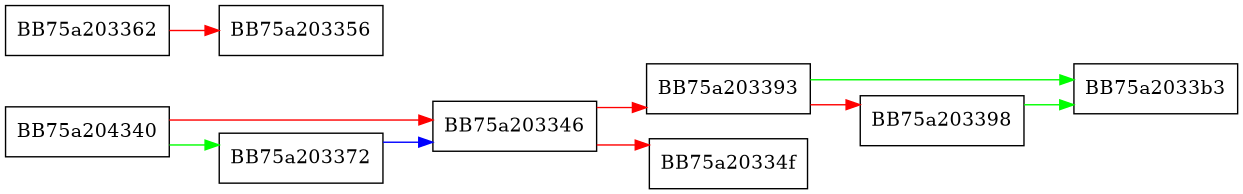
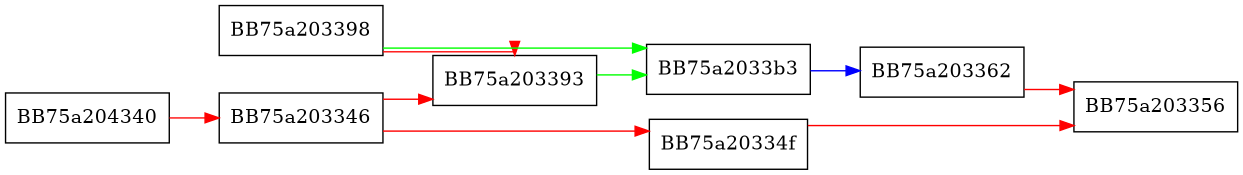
none -> (828, 71)
(828, 105) -> (449, 52)
none -> (934, 126)
(301, 158) -> none
